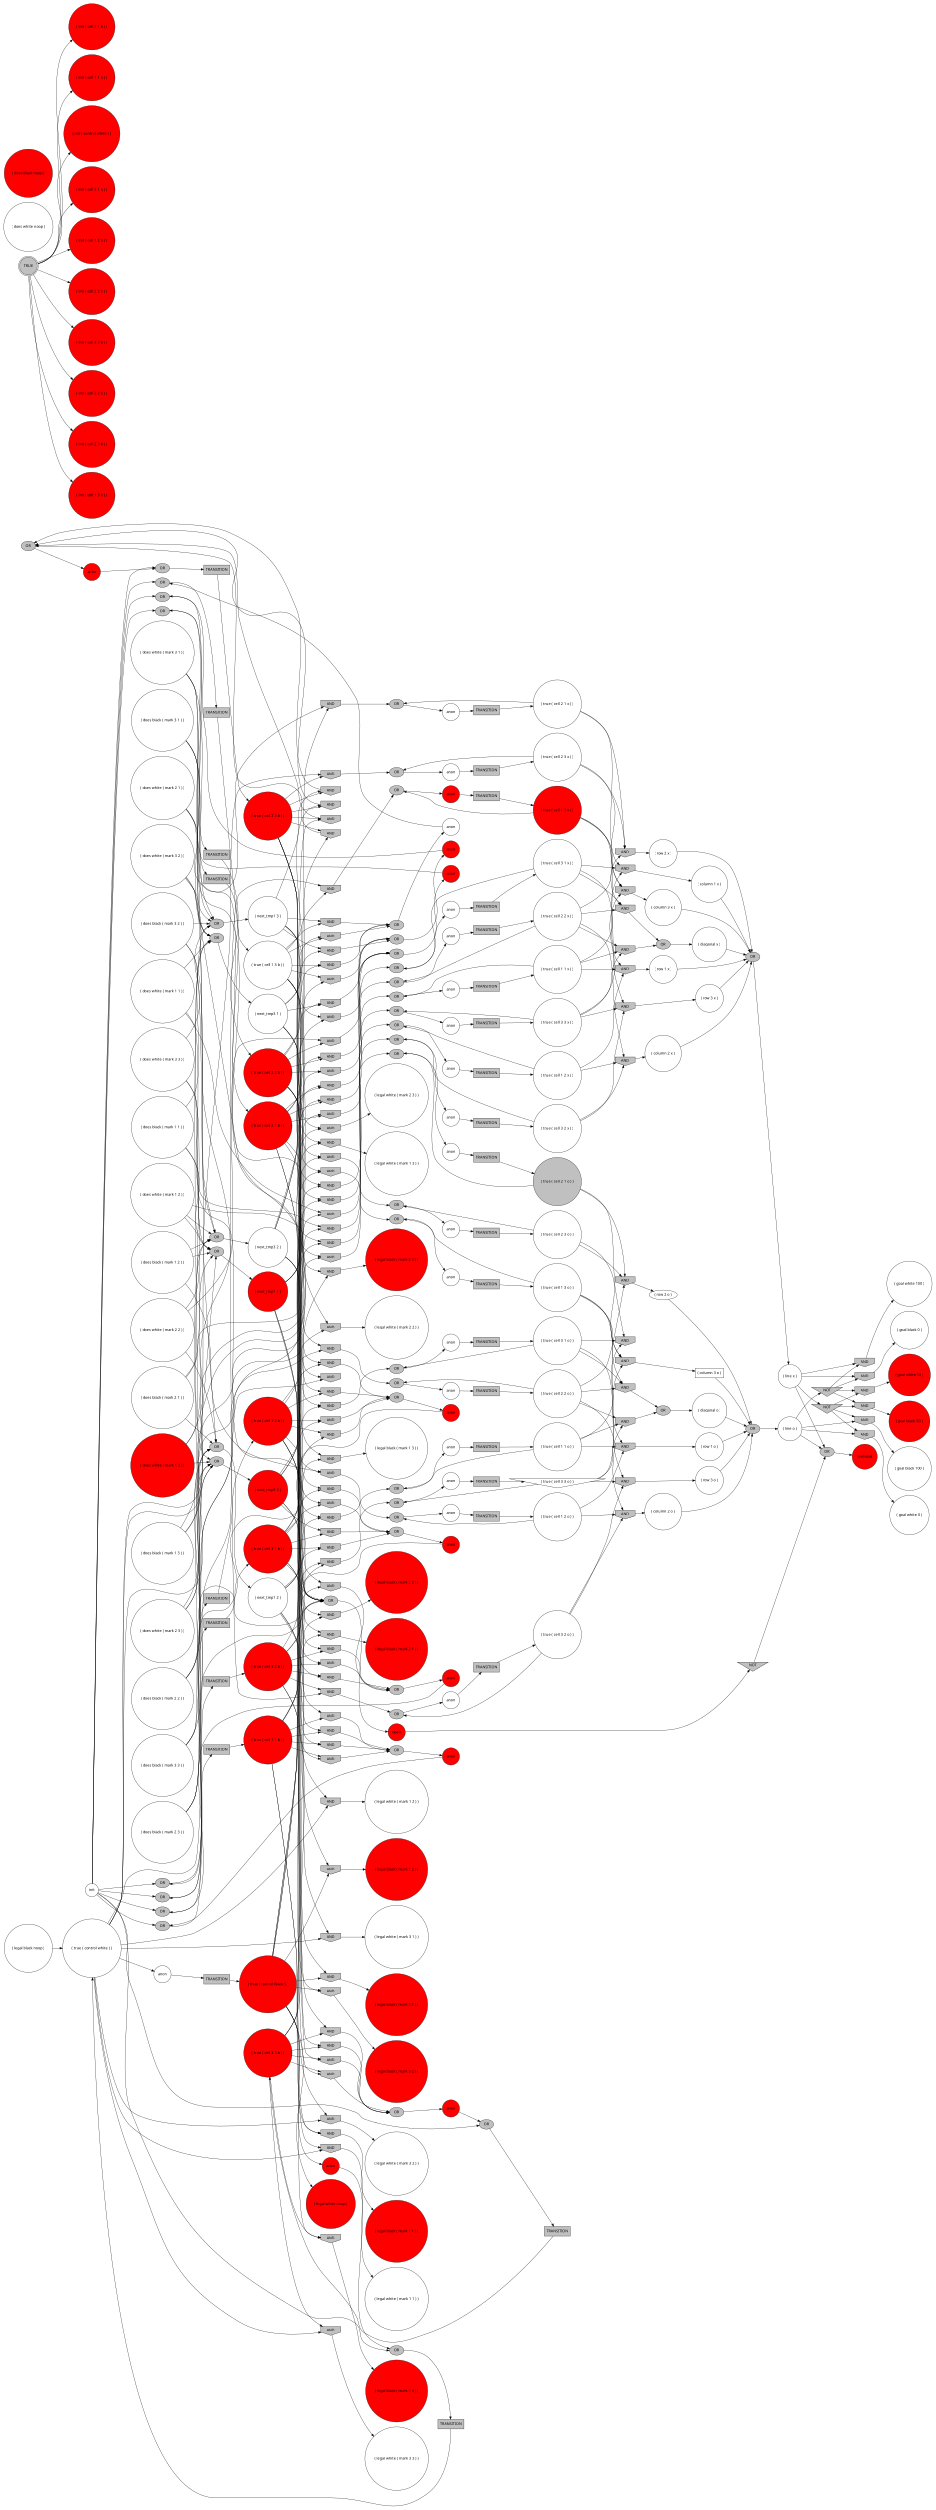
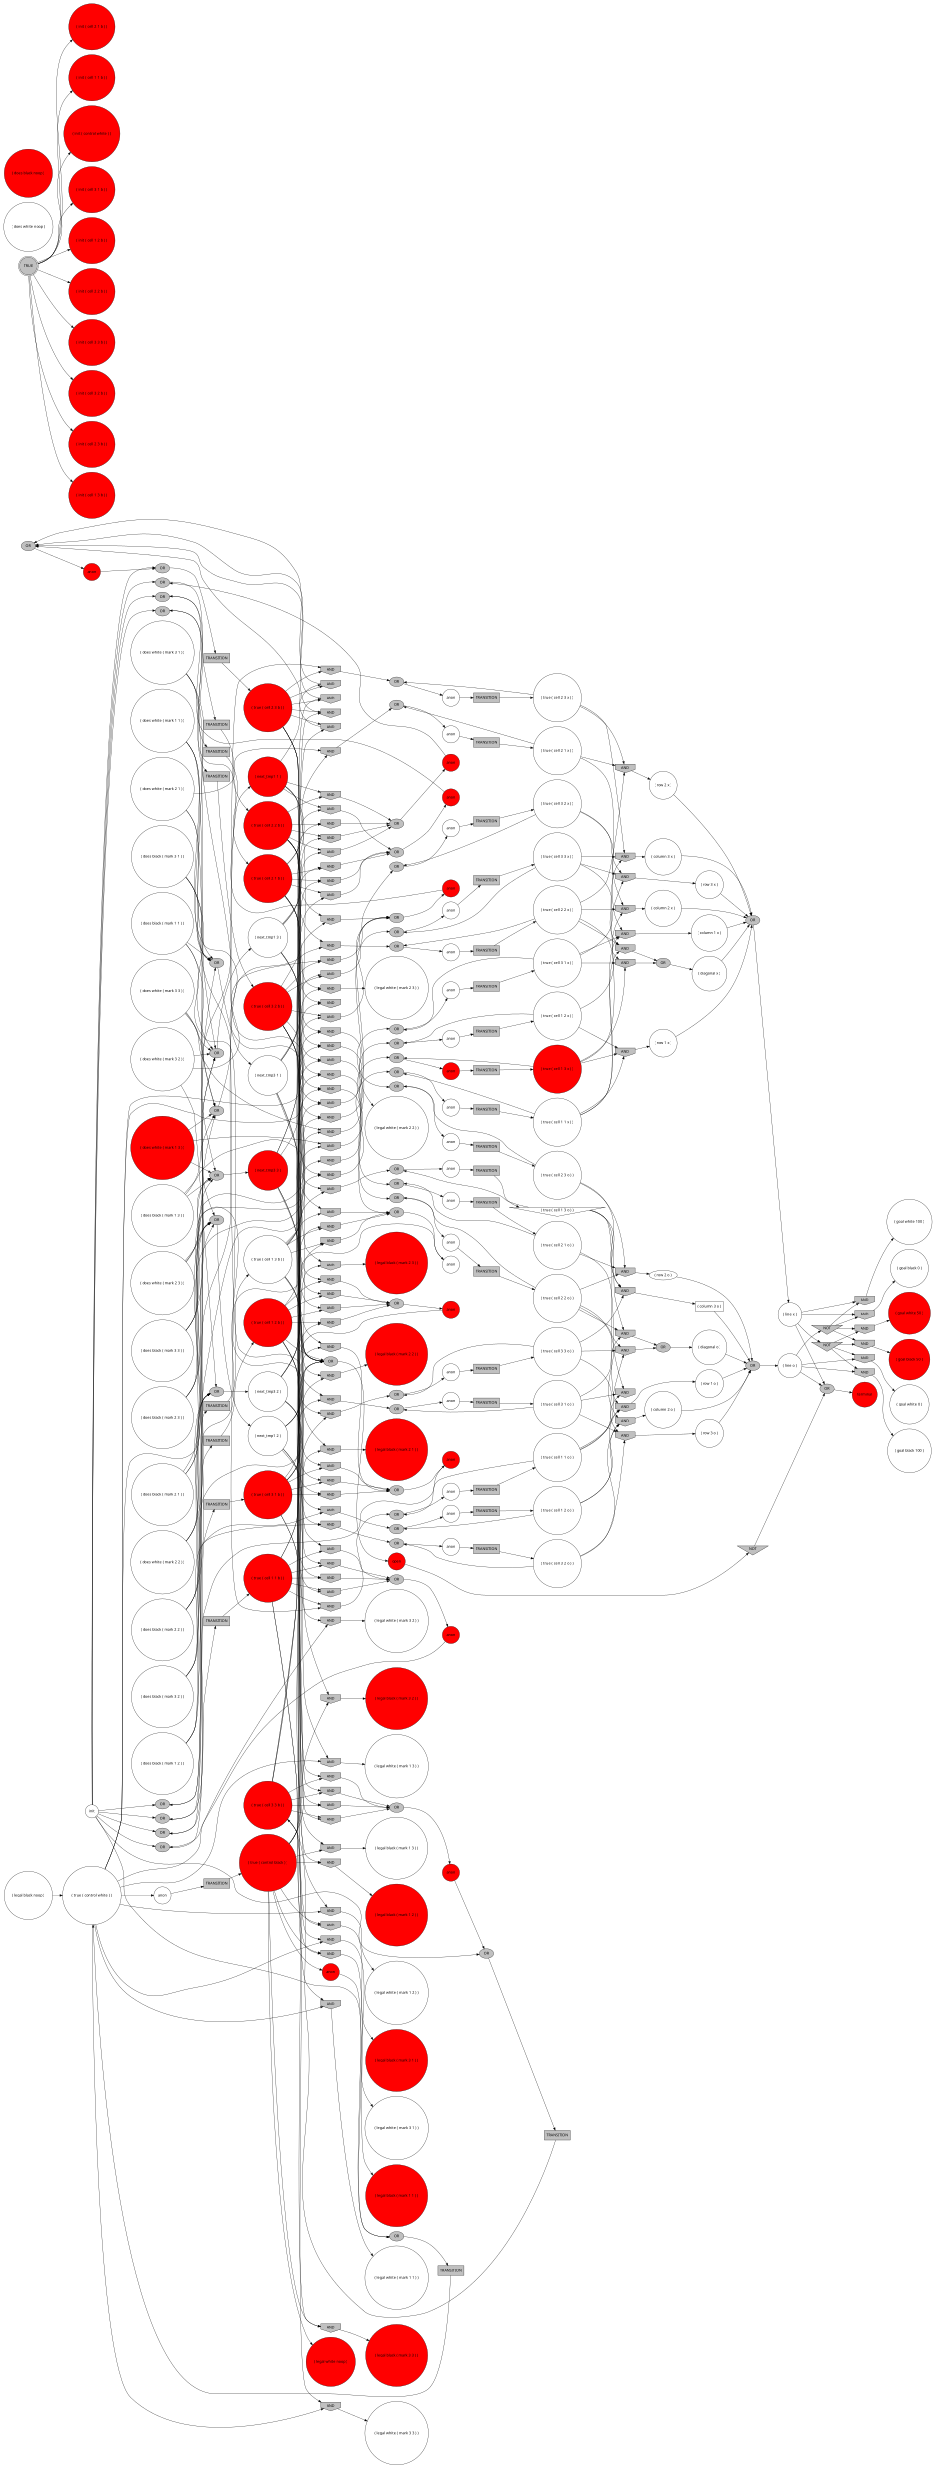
(557, 1182) -> (557, 1245)
(162, 1195) -> none
(557, 1288) -> (557, 1210)
(557, 1482) -> (557, 1351)
